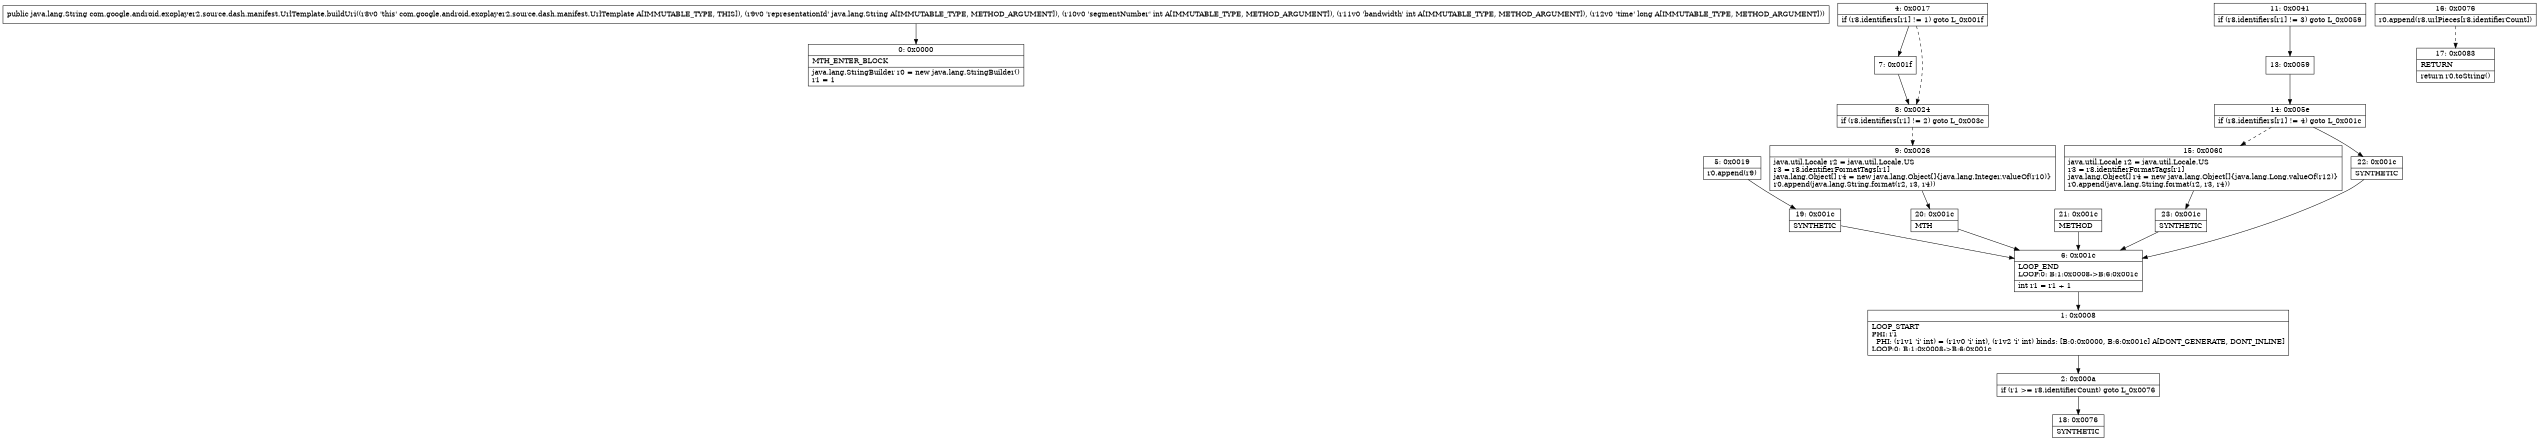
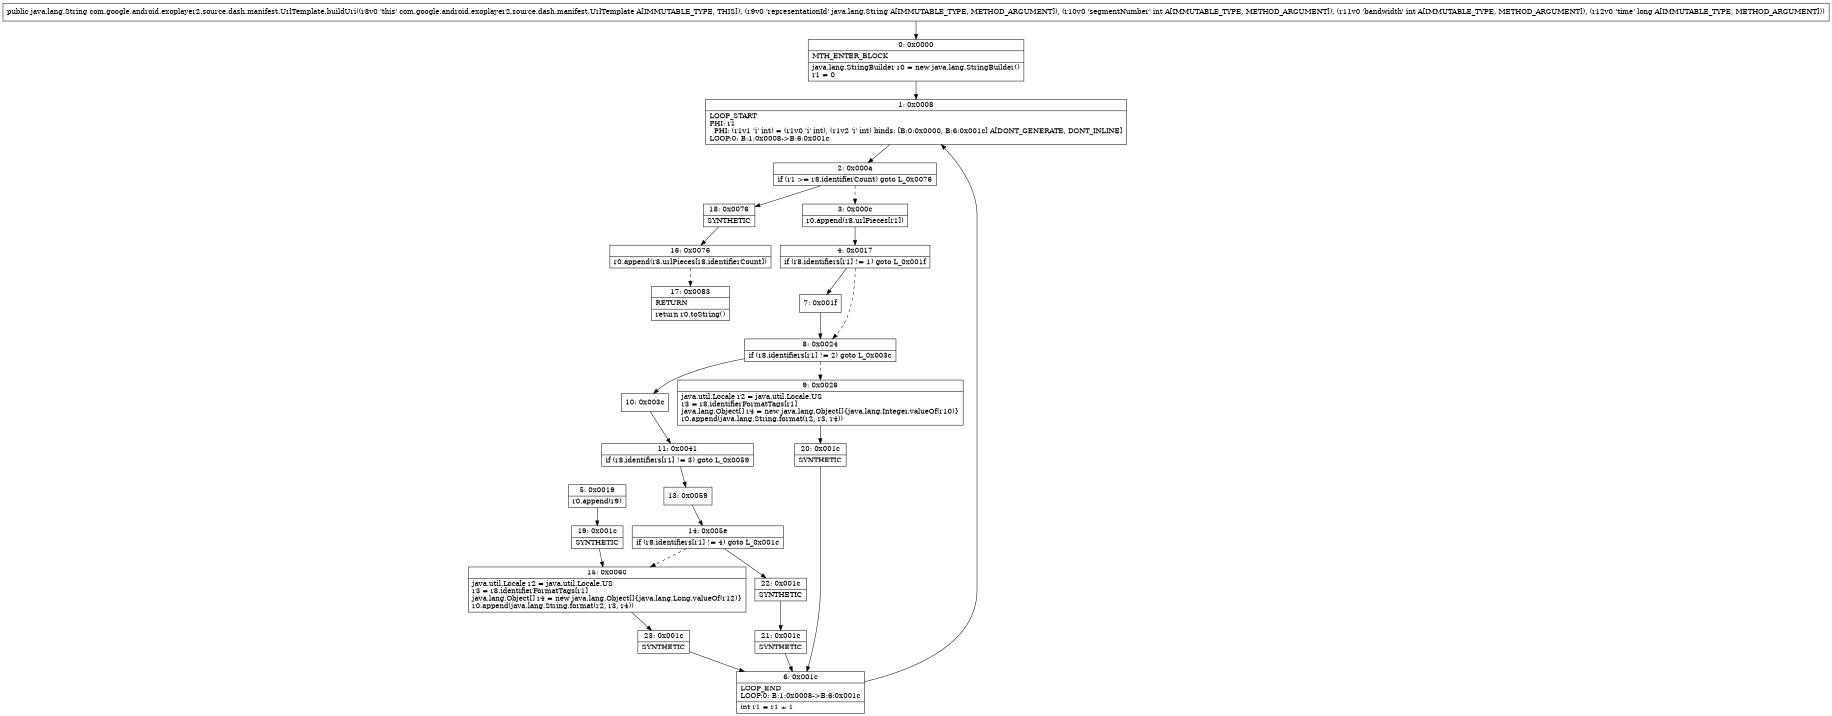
(824, 80) -> (824, 75)
none -> (916, 88)
none -> (855, 215)
(1924, 226) -> (820, 460)
(2076, 226) -> (781, 647)
(2259, 226) -> (781, 613)
none -> (711, 234)
(1925, 242) -> (601, 555)
none -> (645, 403)
